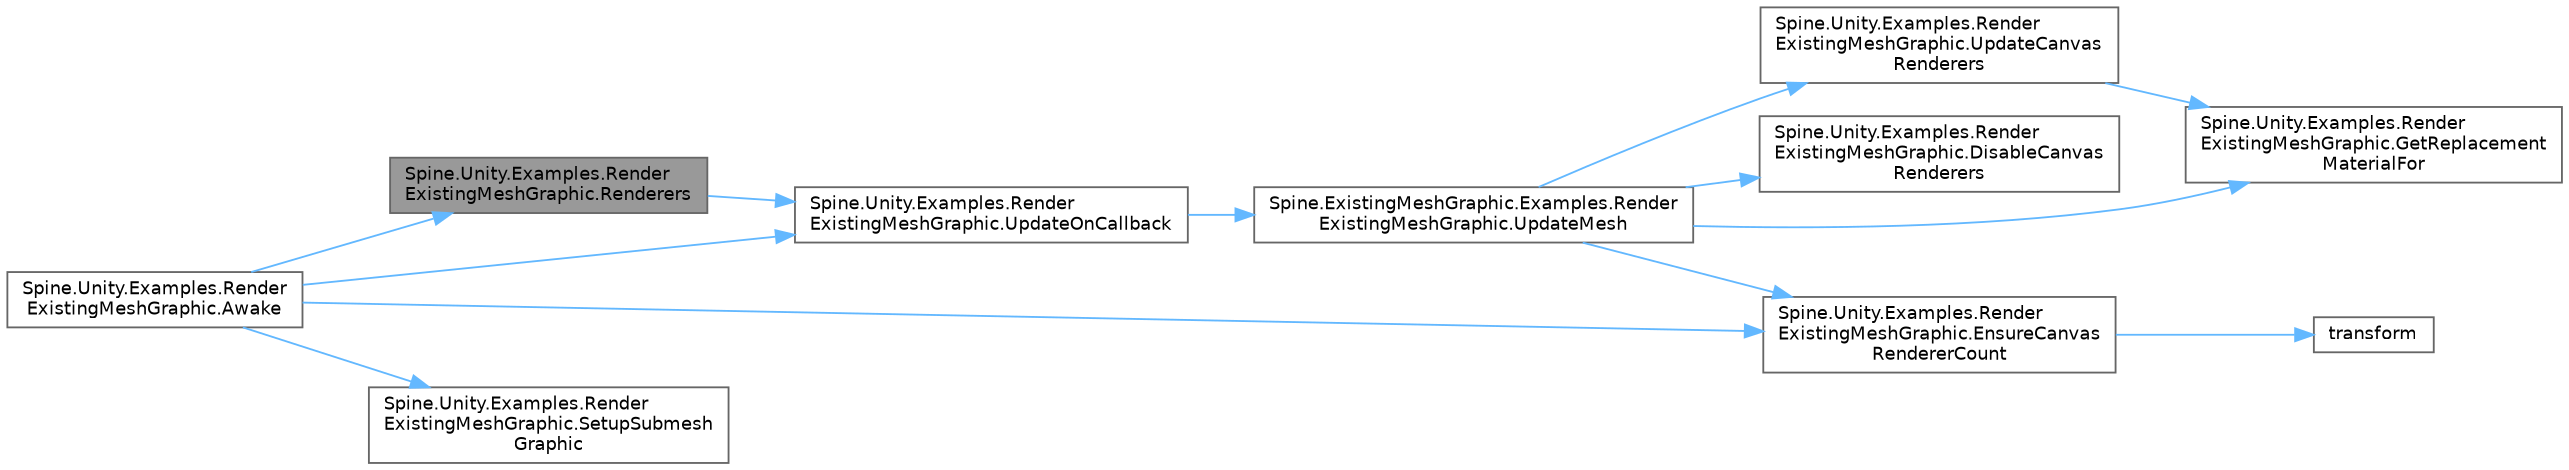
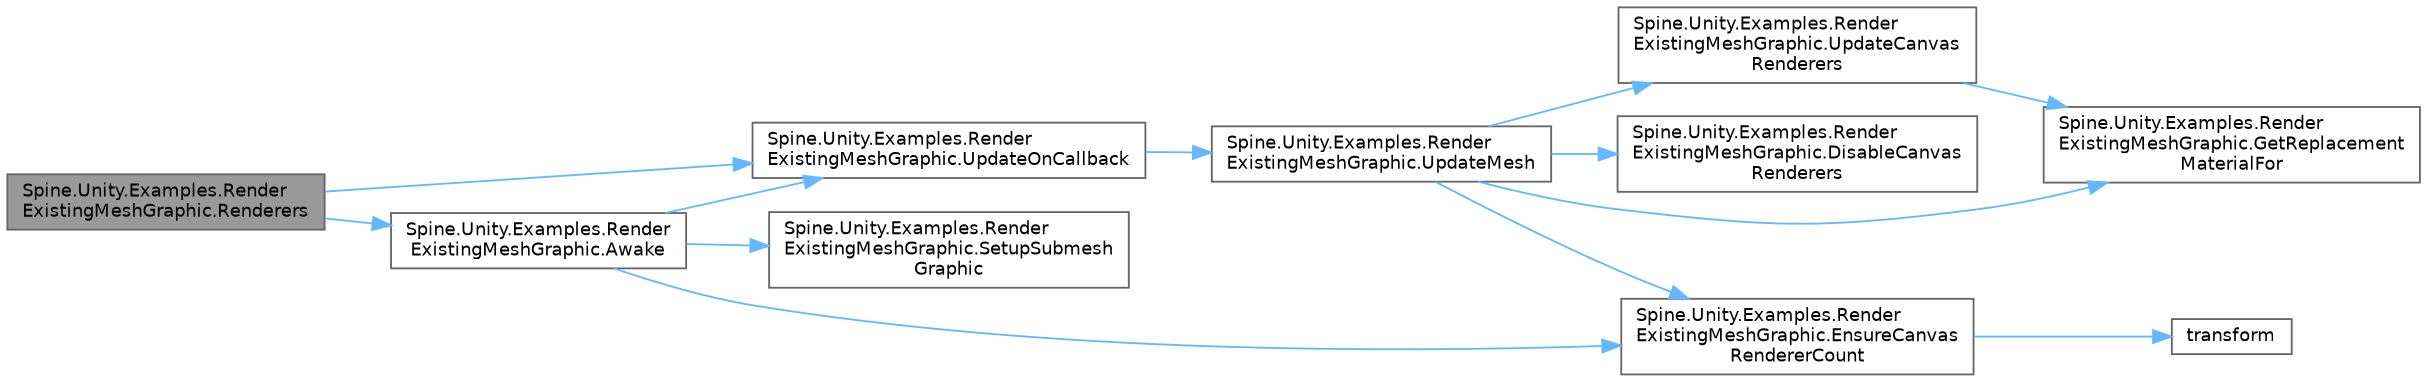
(1474, 215) -> (1381, 154)
(342, 245) -> (349, 221)
